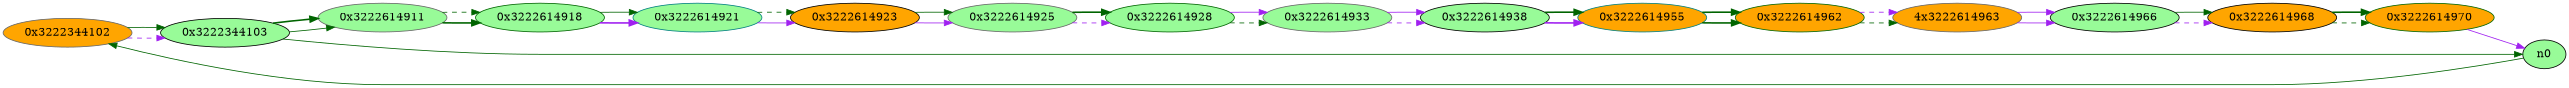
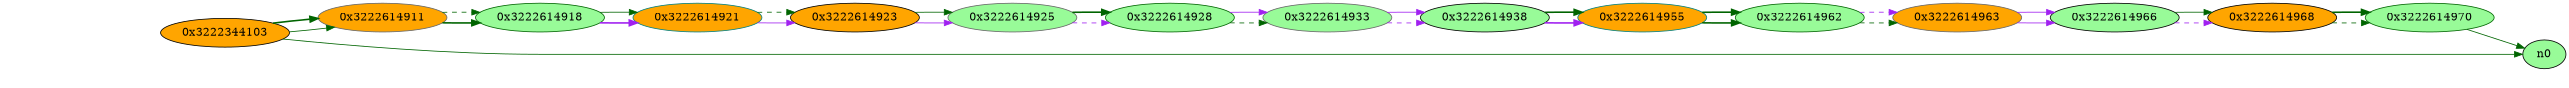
(383, 18) -> (383, 18)
(697, 18) -> (697, 18)
(1800, 18) -> (1800, 18)
(1957, 18) -> (1957, 18)
(2430, 18) -> (2430, 18)
(68, 33) -> none
(225, 33) -> (225, 33)
(2492, 38) -> (2492, 38)
